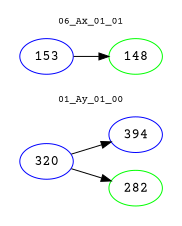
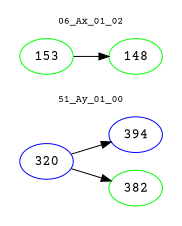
(91, 21) -> (91, 21)
(47, 56) -> (47, 56)
(91, 100) -> (91, 100)
(136, 188) -> (136, 188)
